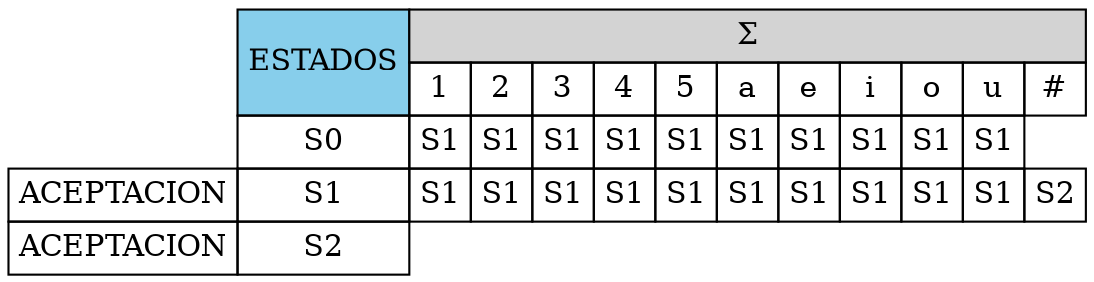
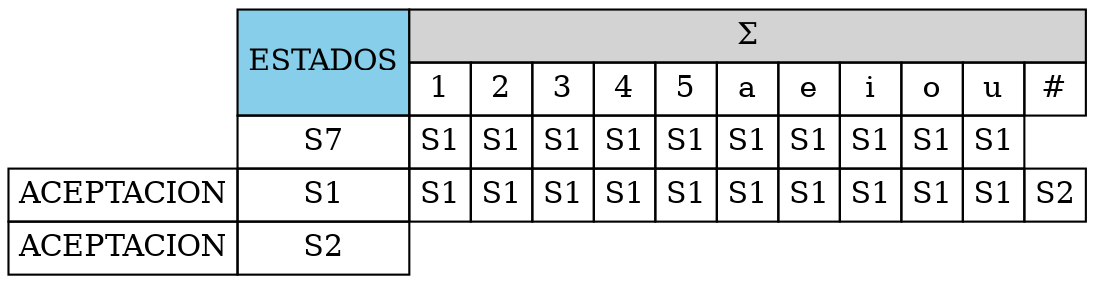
(323, 141) -> (323, 141)
